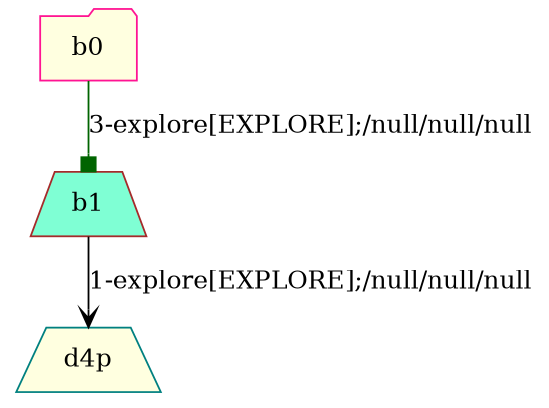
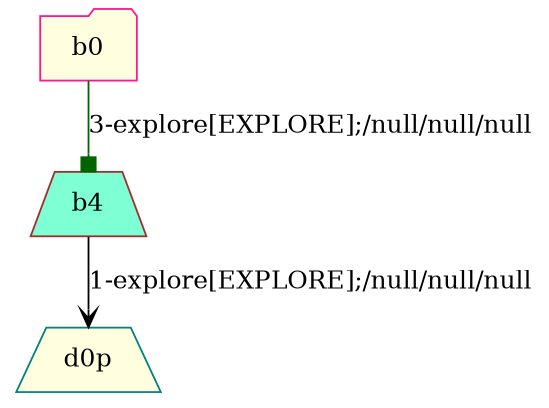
(89, 204) -> (89, 204)
(89, 360) -> (89, 360)
